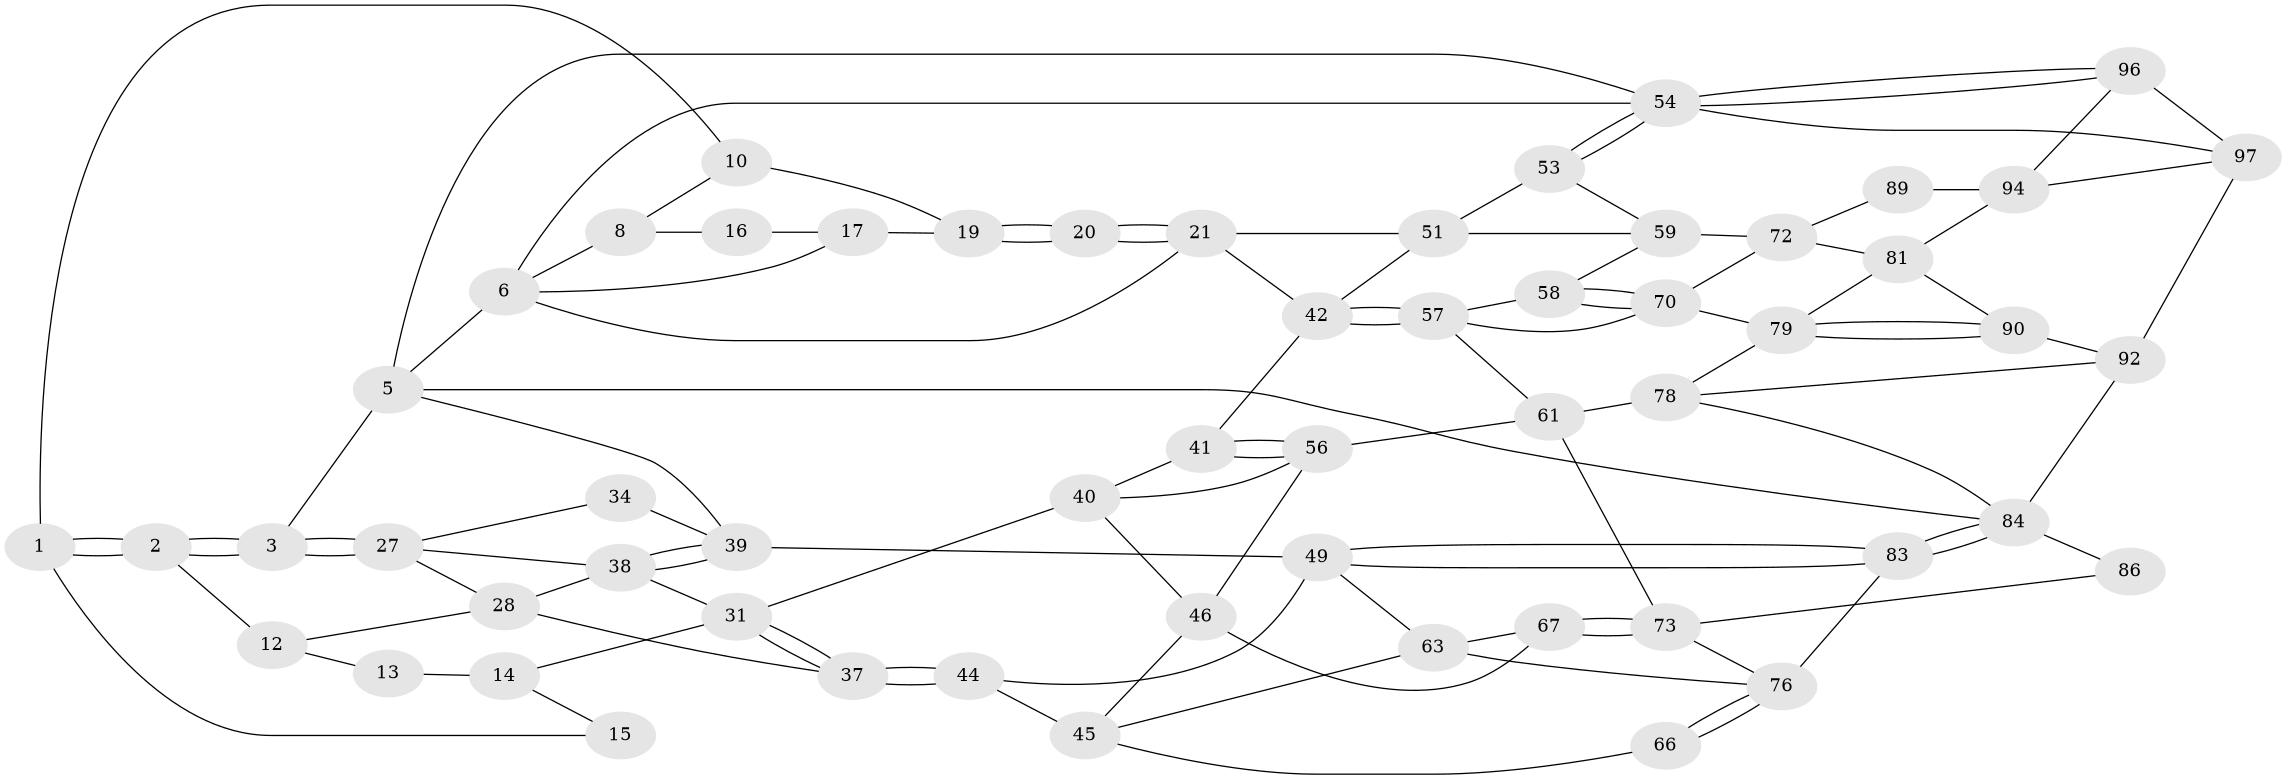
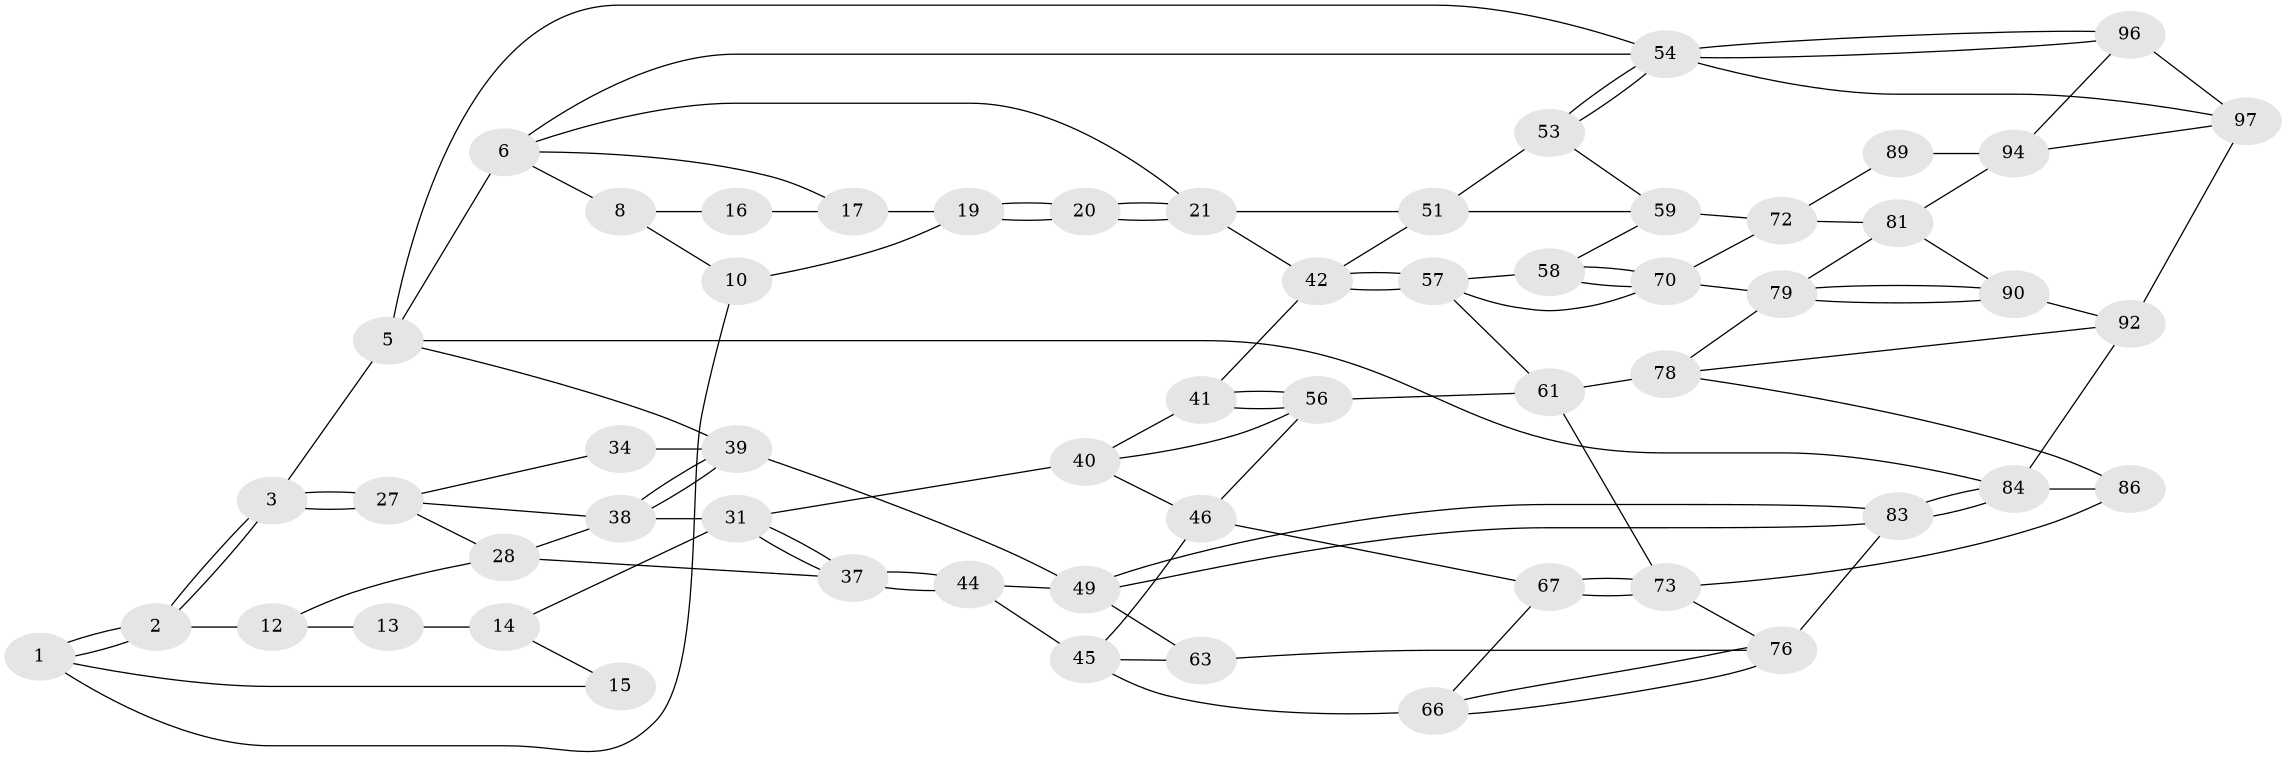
(1850, 440) -> (1904, 416)
(1492, 637) -> (1498, 642)
